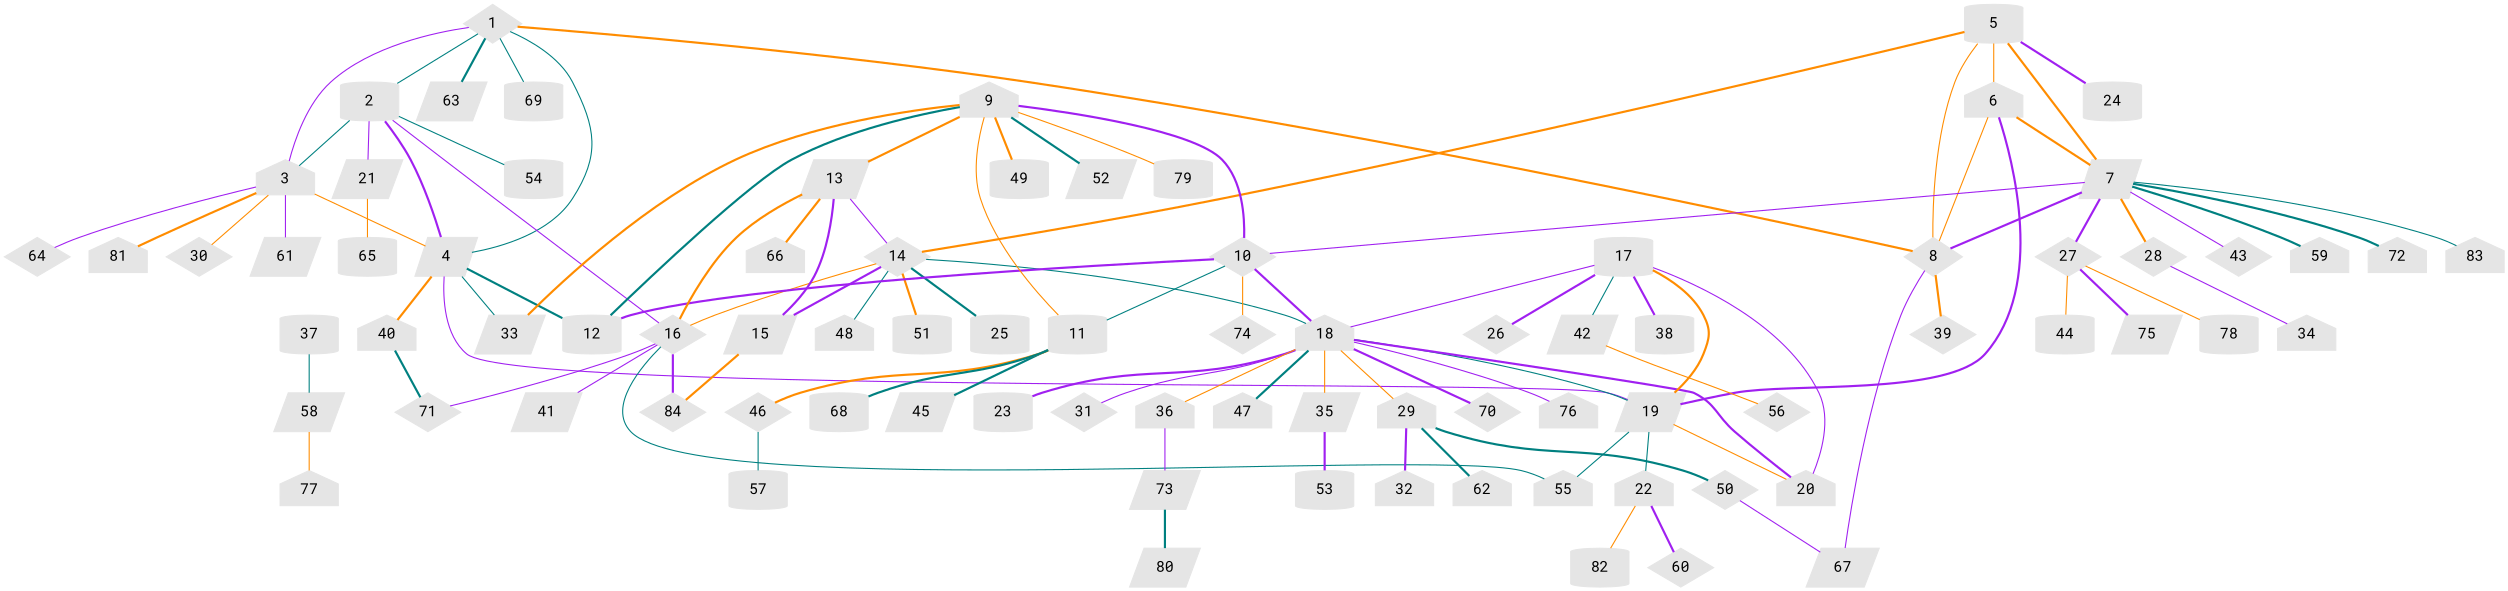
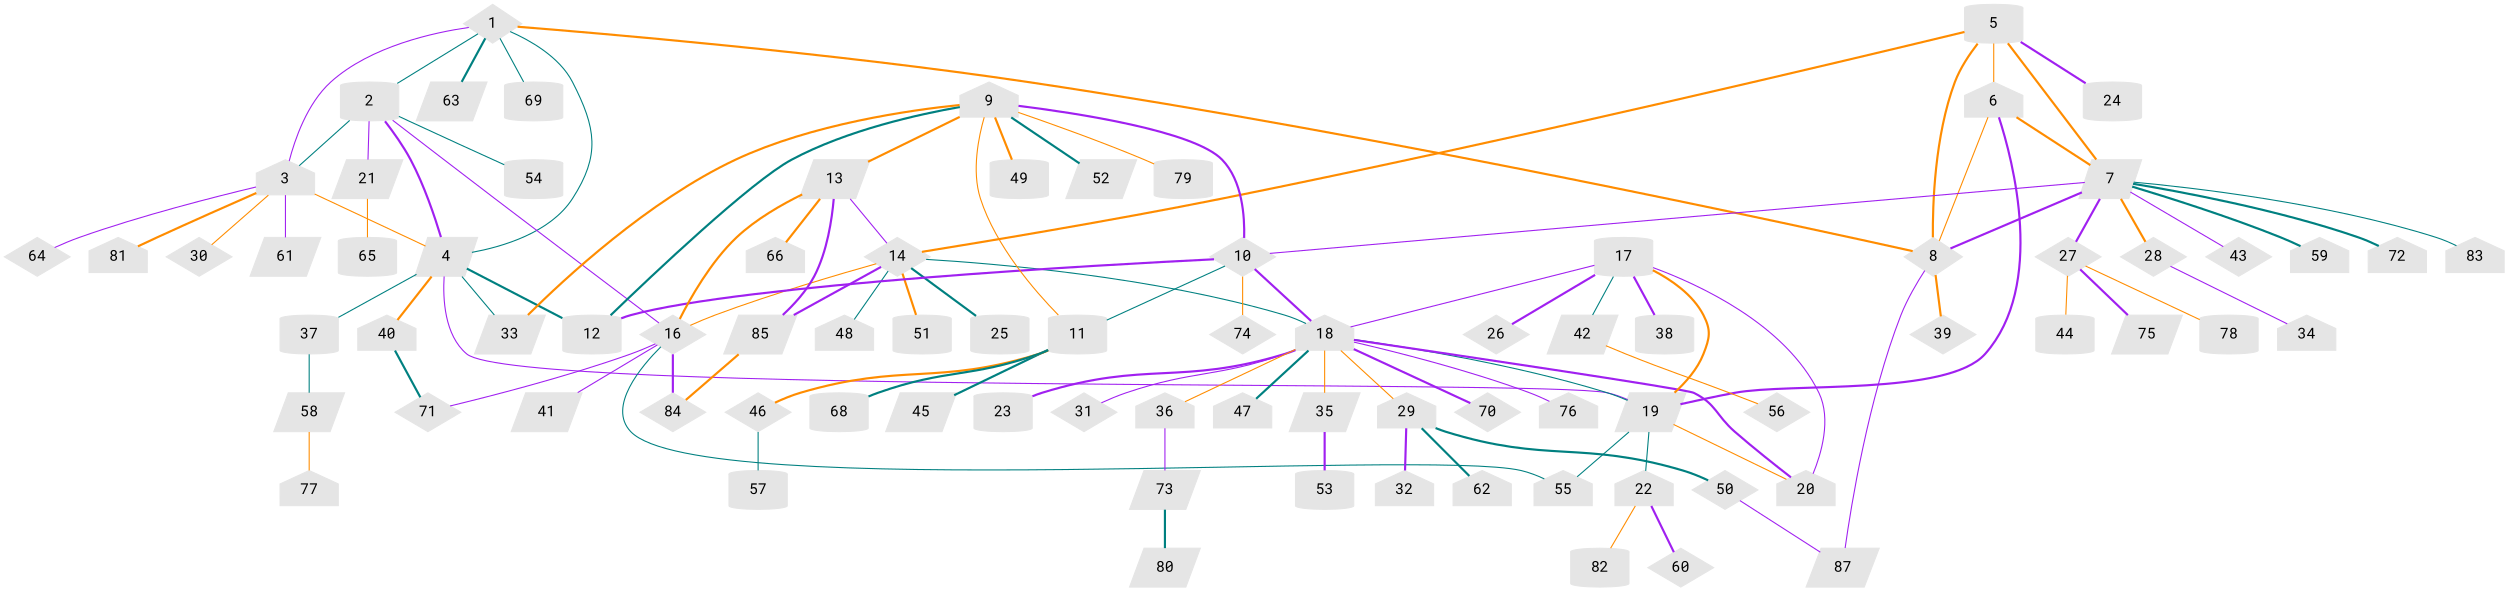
(1941, 137) -> (1941, 137)
none -> (377, 296)
(760, 335) -> (760, 335)
(1843, 568) -> (1843, 568)
